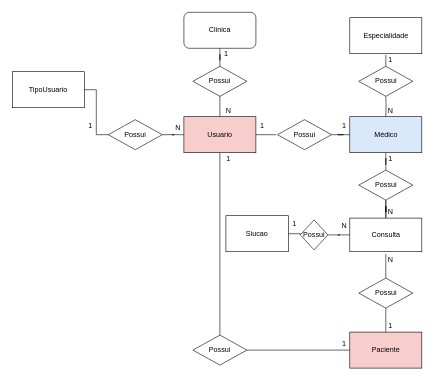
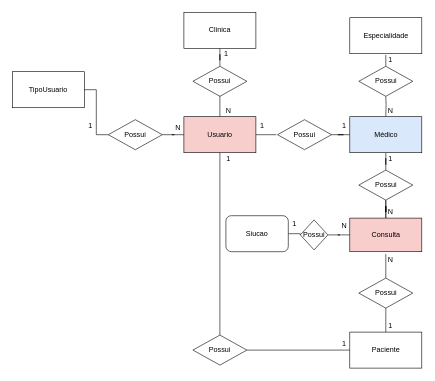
(220, 30) -> (220, 30)
(257, 234) -> (257, 234)
(386, 235) -> (386, 235)
(386, 350) -> (386, 350)
